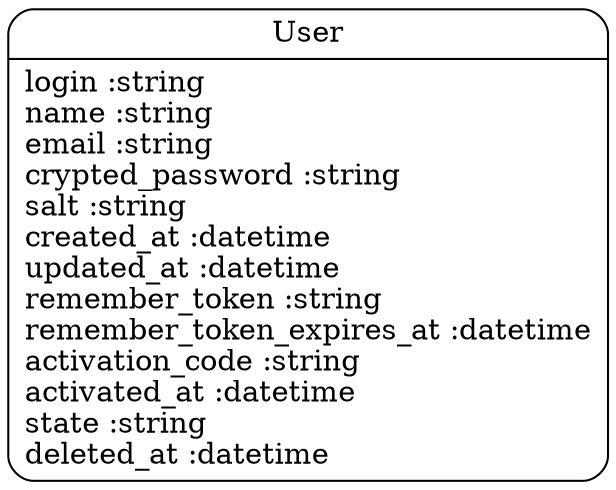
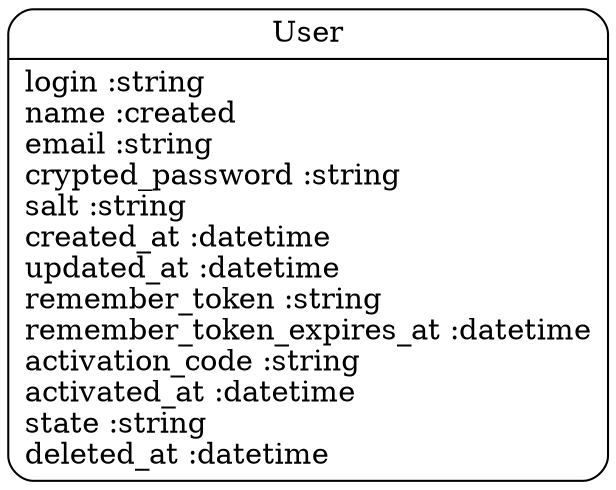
(119, 114) -> (131, 114)
